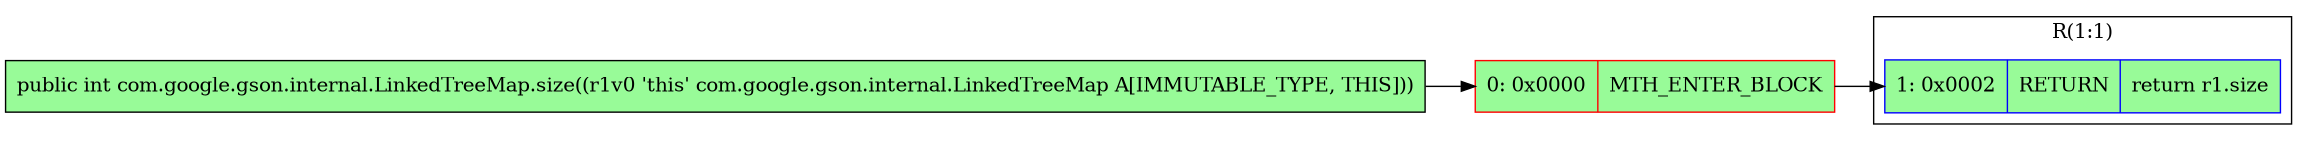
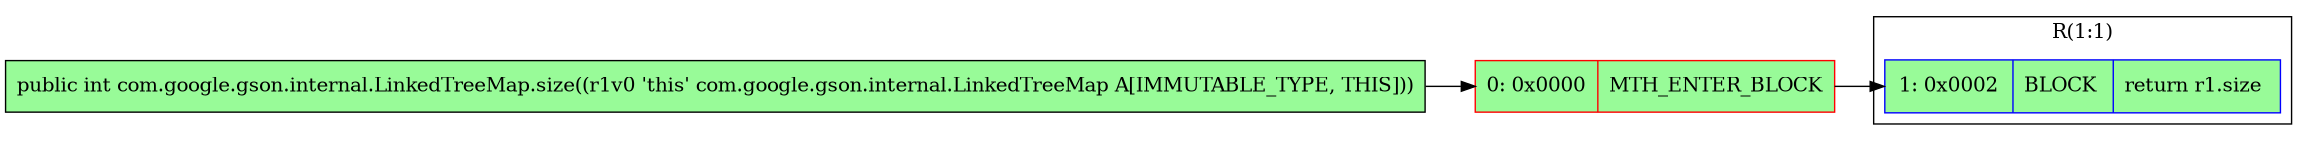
(2064, 86) -> (2060, 86)
